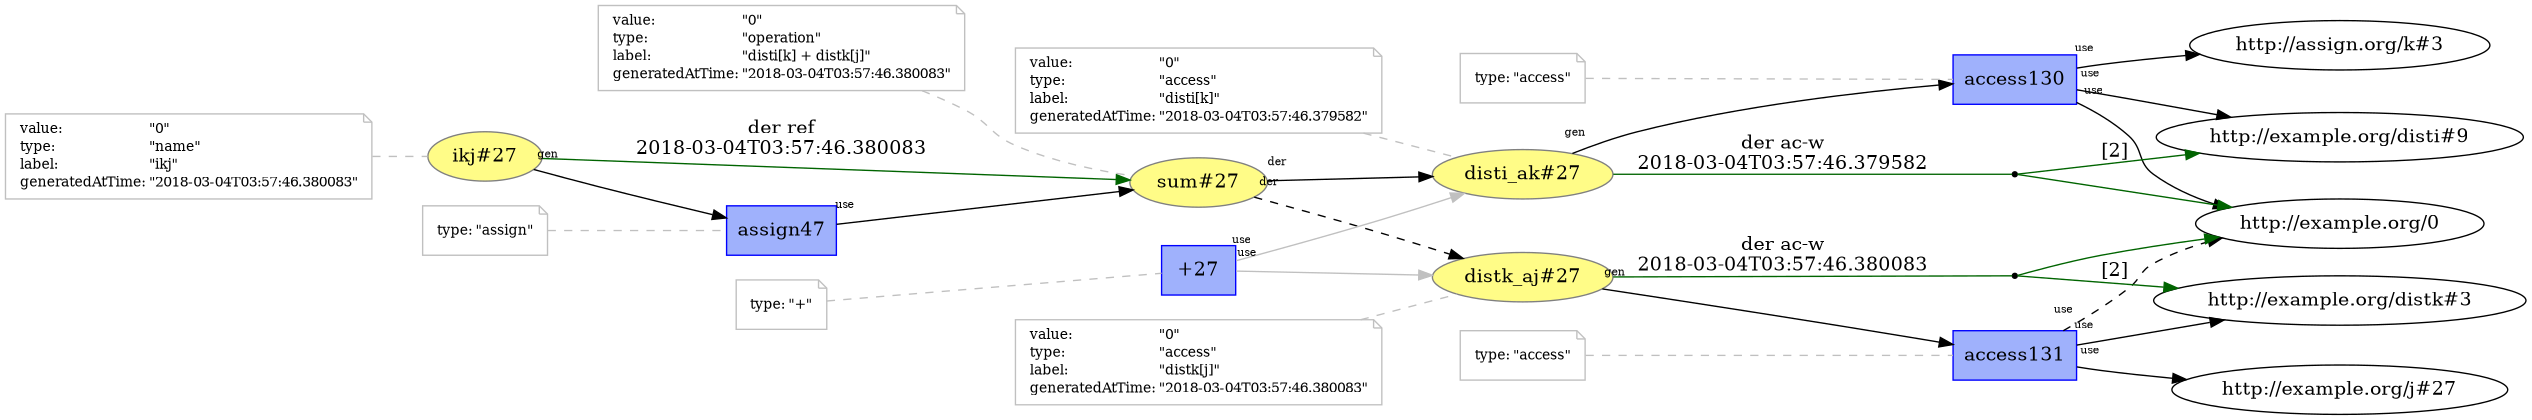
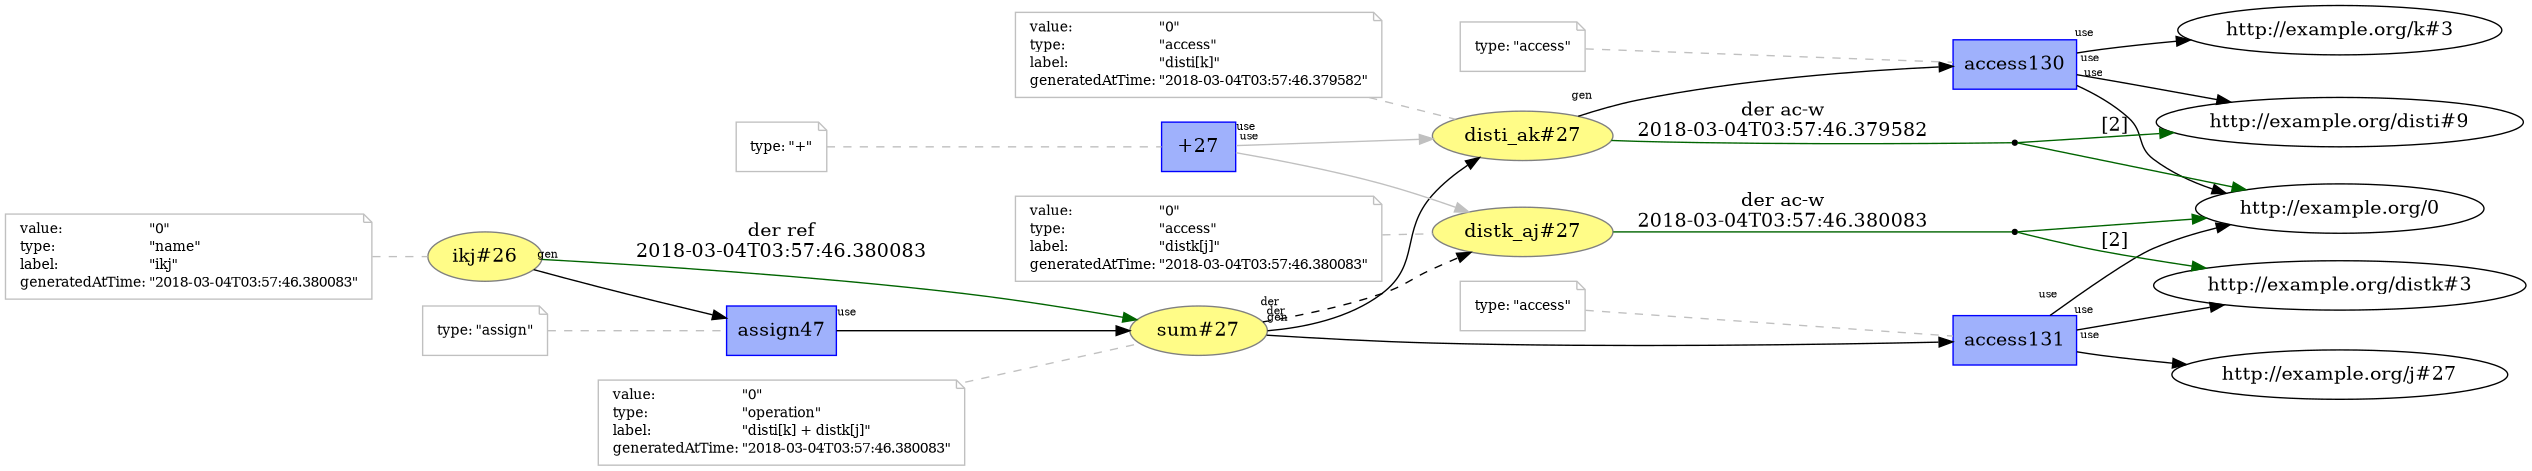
(2340, 45) -> (2340, 30)
(485, 156) -> (485, 257)
(2140, 276) -> (2125, 264)
(1771, 315) -> (1602, 345)
